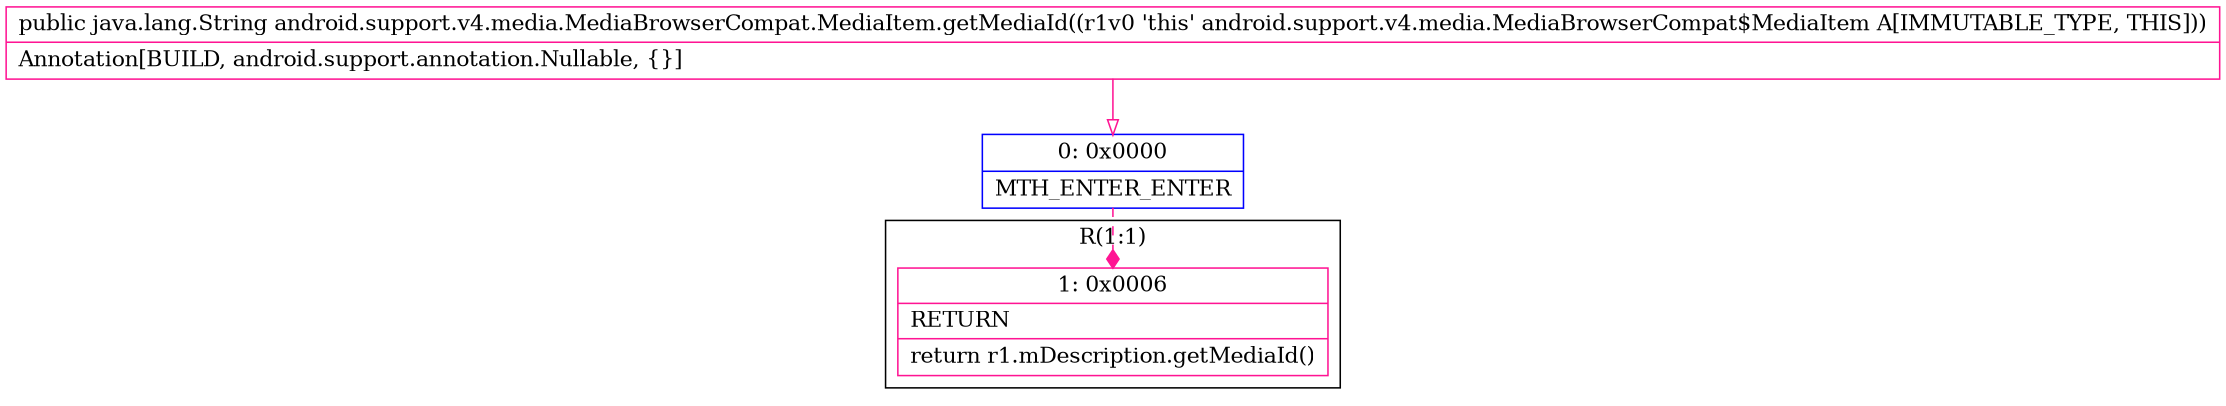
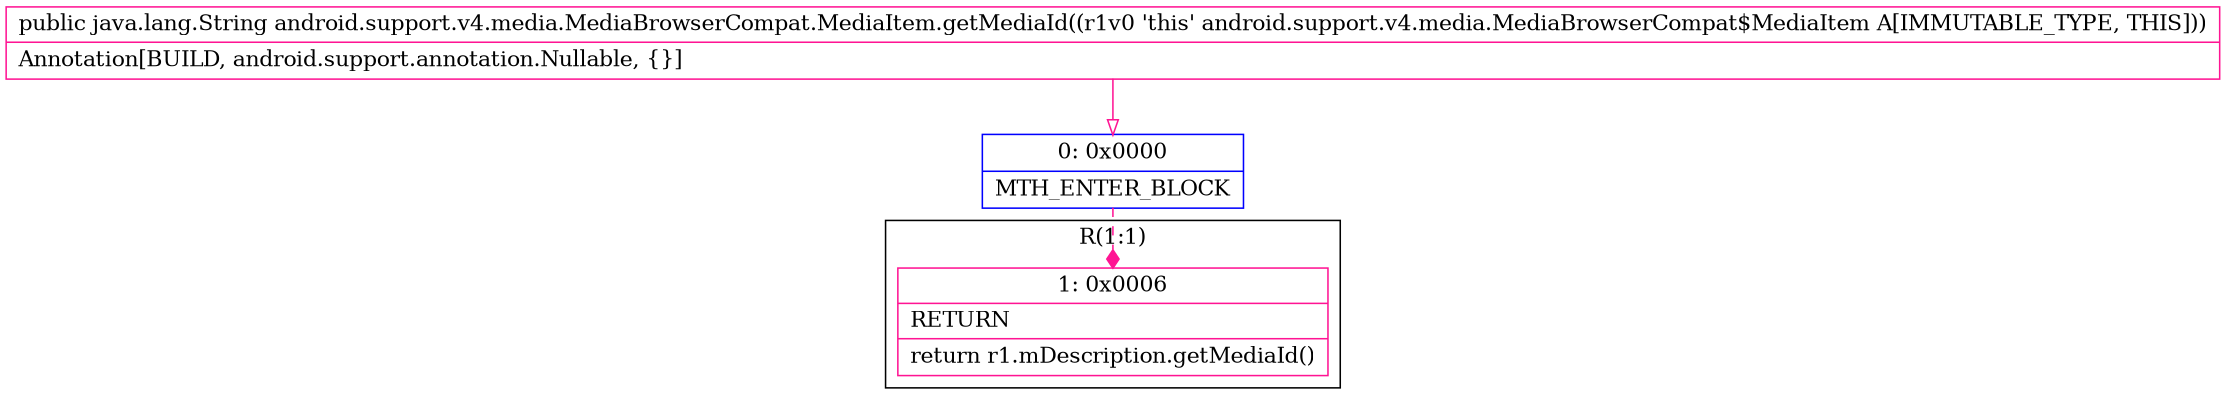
(1113, 189) -> (1113, 189)
